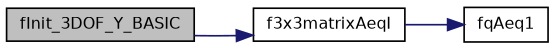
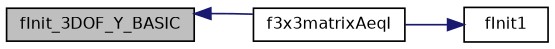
(506, 25) -> (506, 25)
(215, 36) -> (232, 14)
